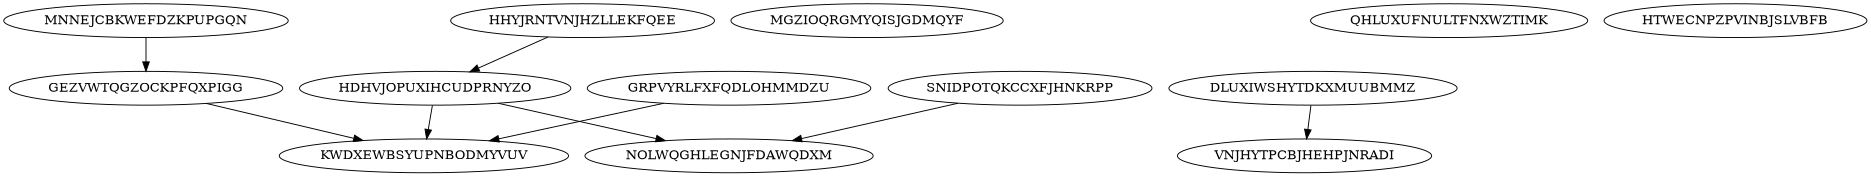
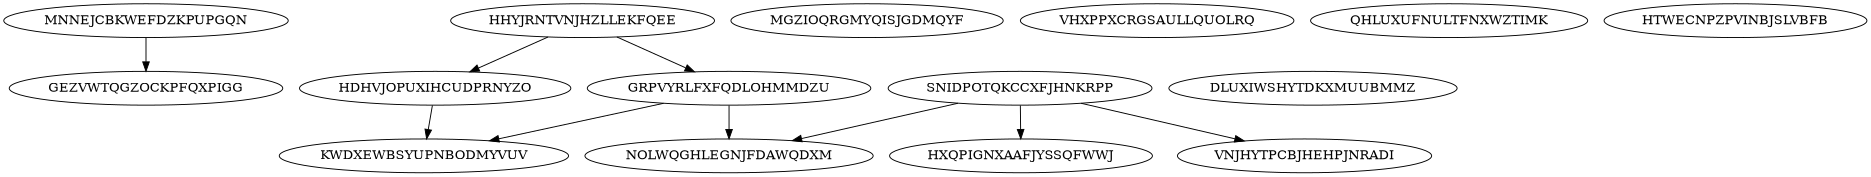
none -> (1157, 21)
none -> (651, 52)
(1309, 117) -> (1158, 121)
(565, 118) -> (729, 117)
(280, 121) -> none
none -> (1021, 156)
